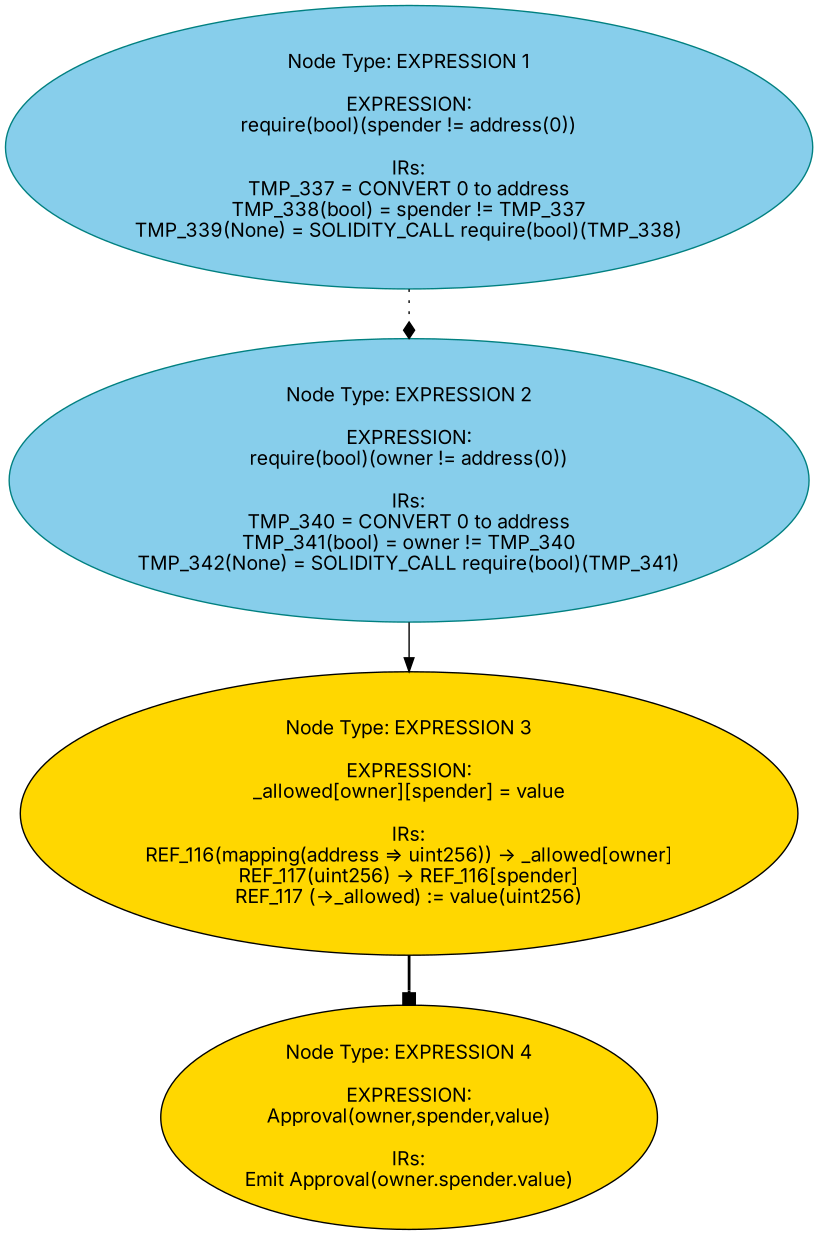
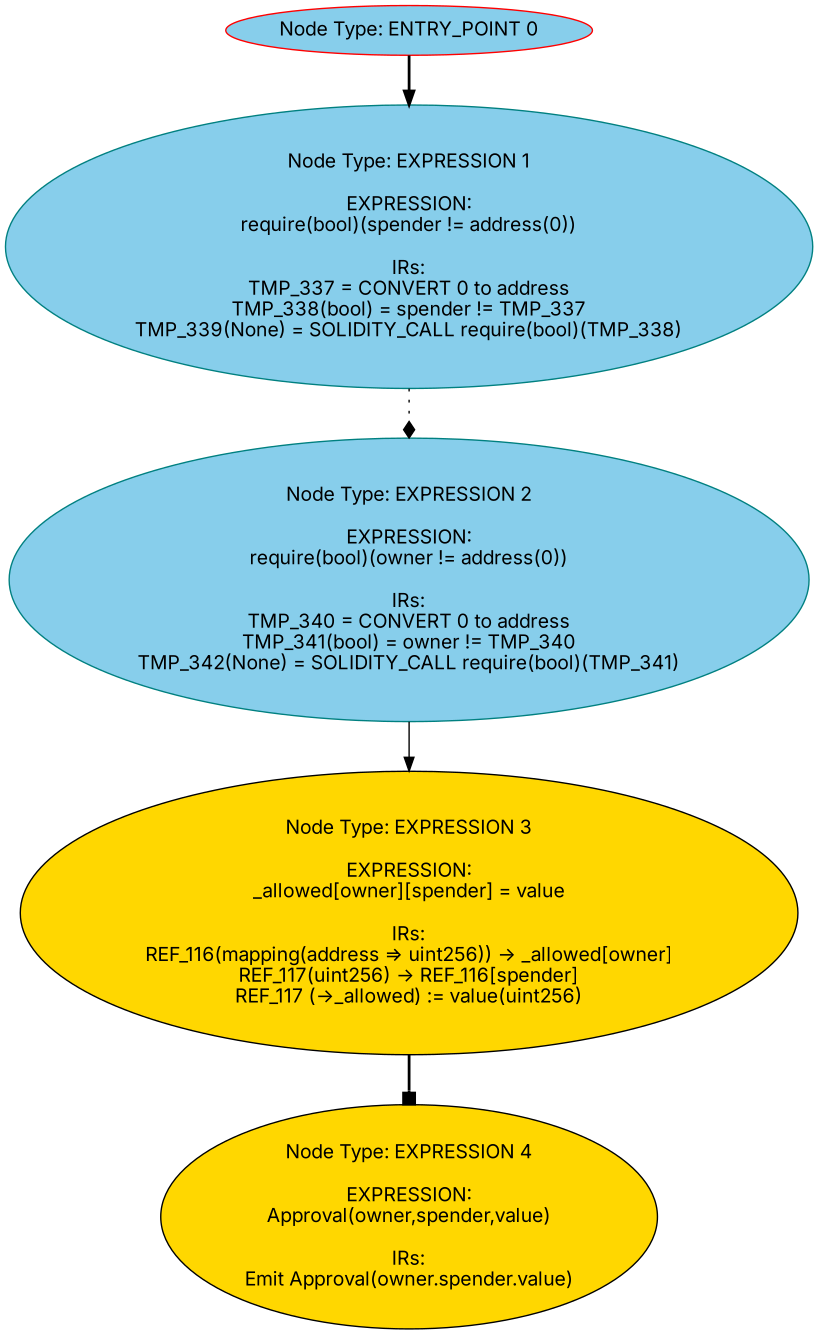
none -> (409, 30)
